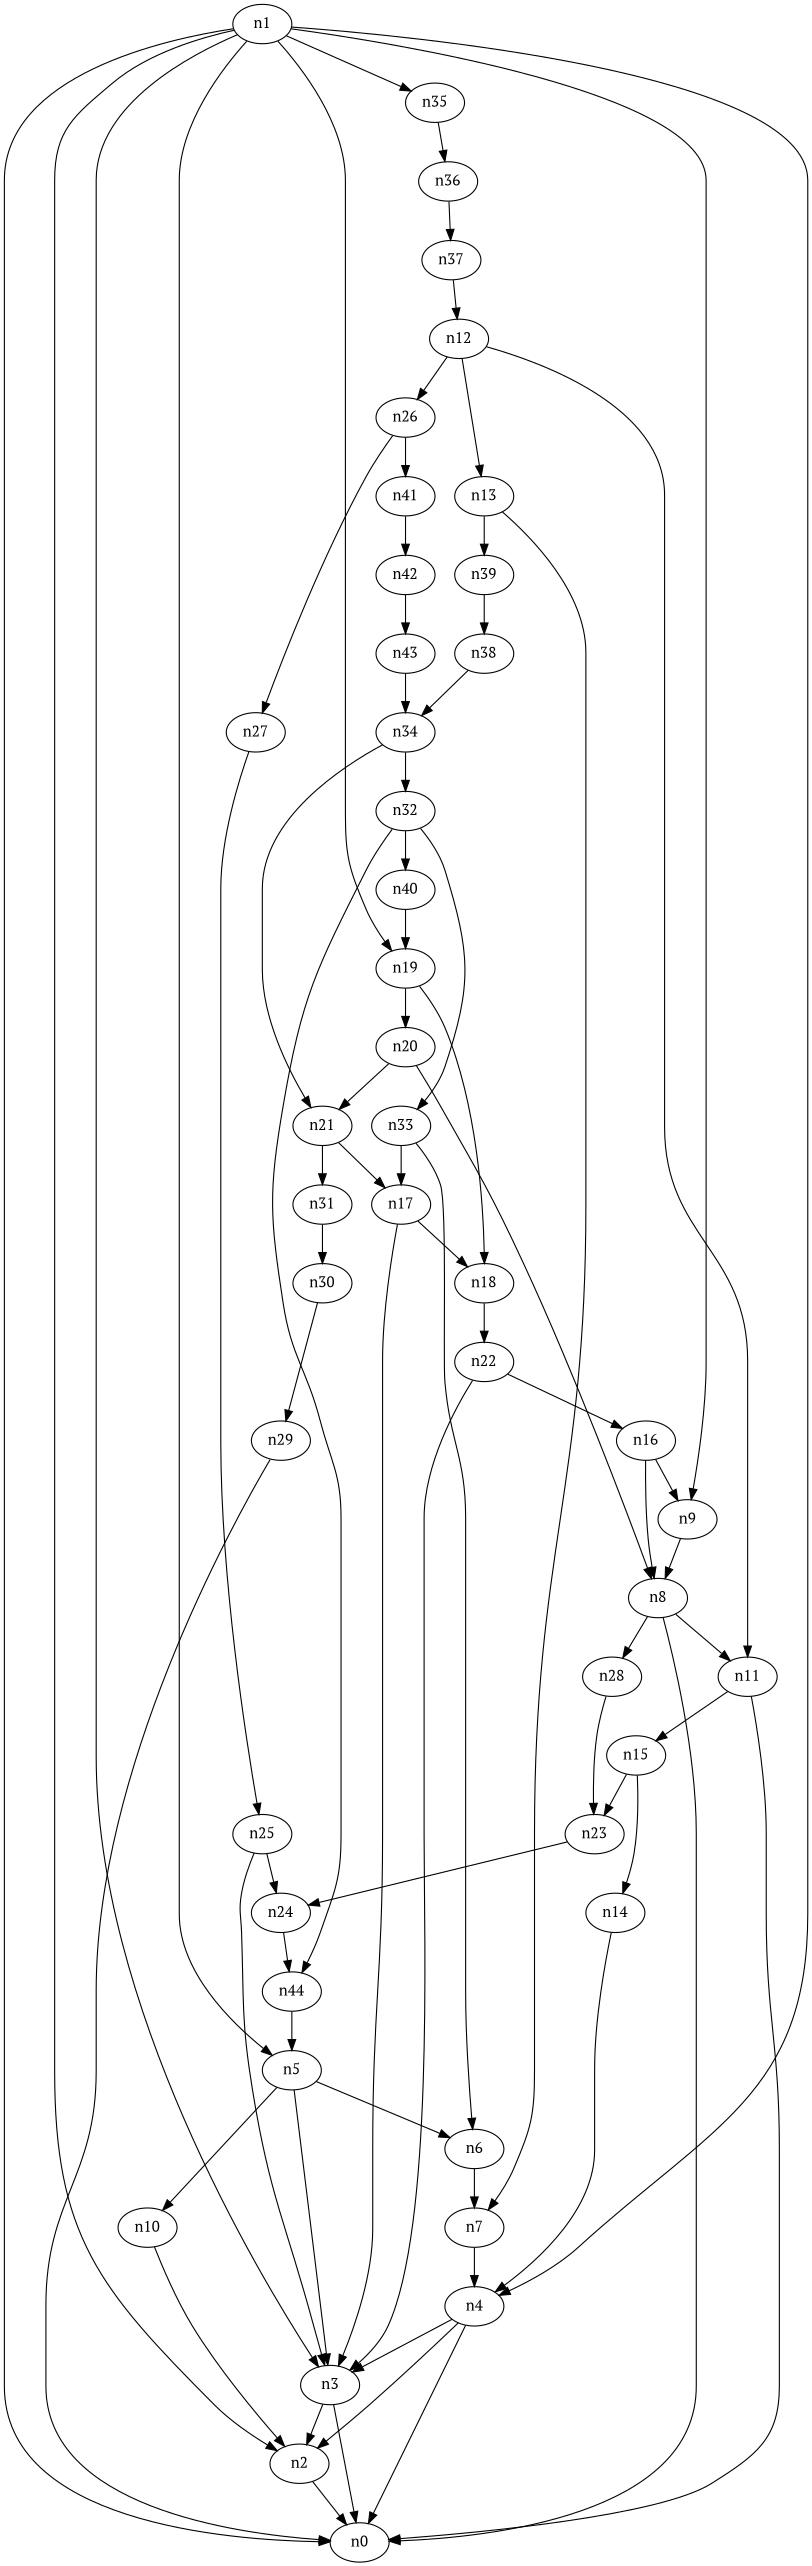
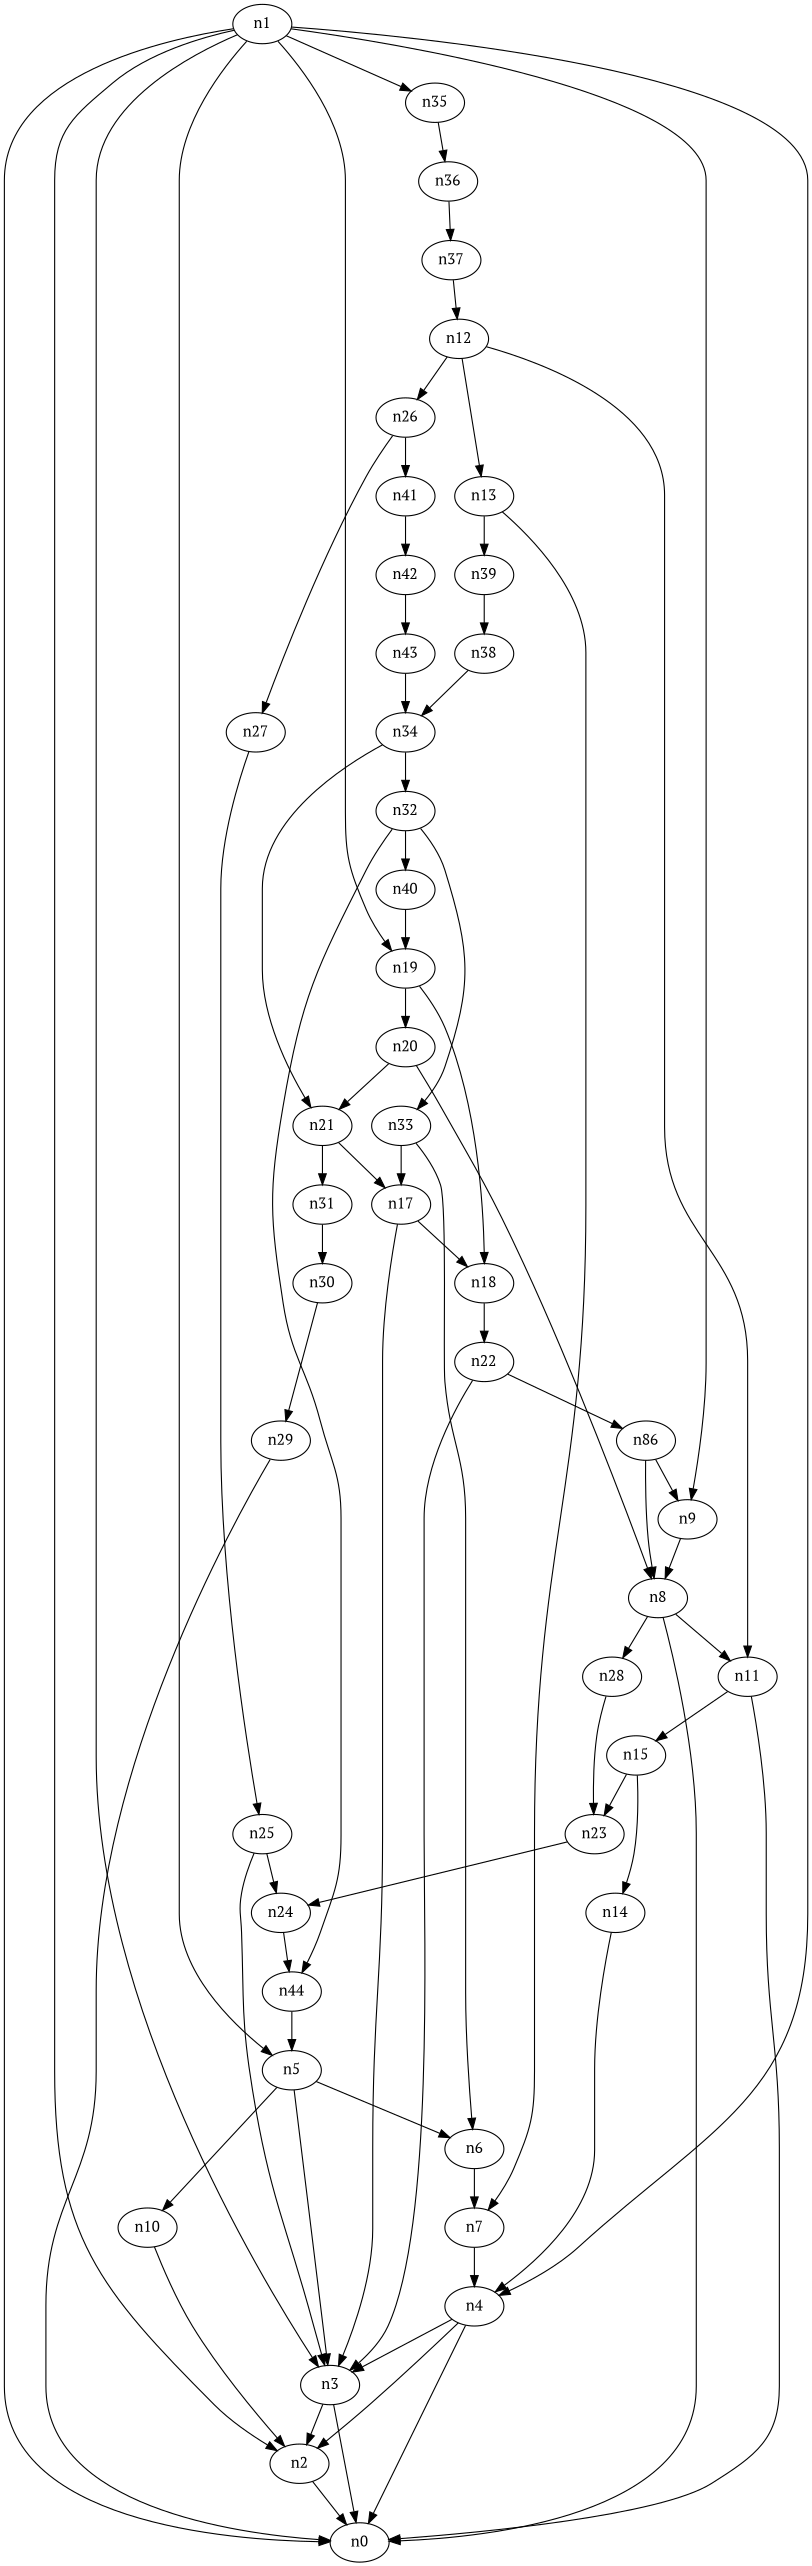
(646, 1441) -> (646, 1441)
